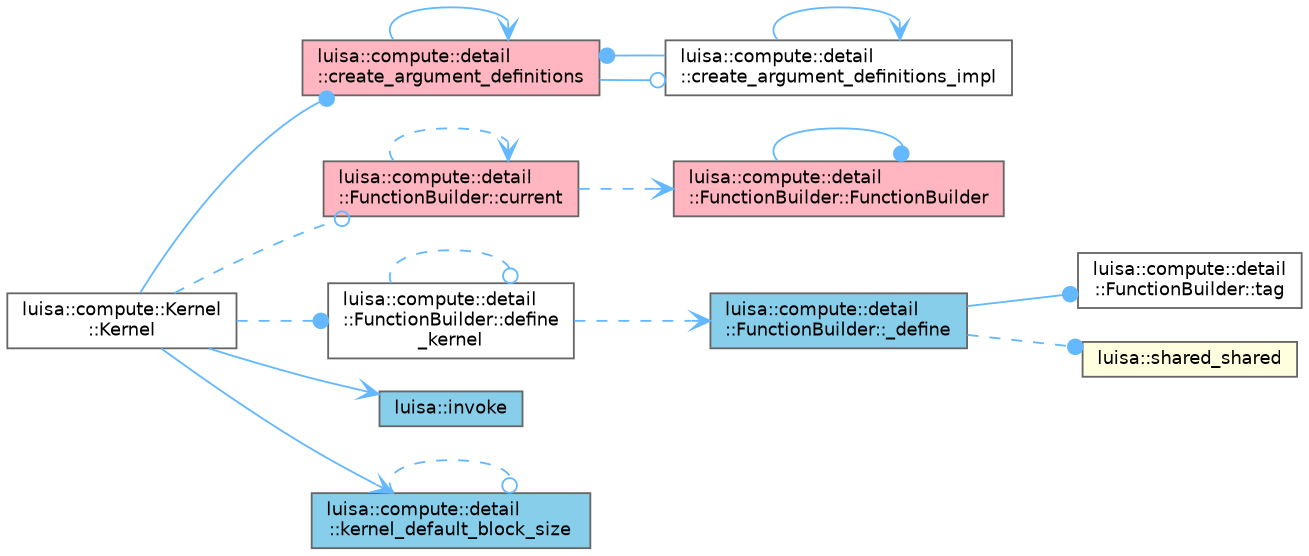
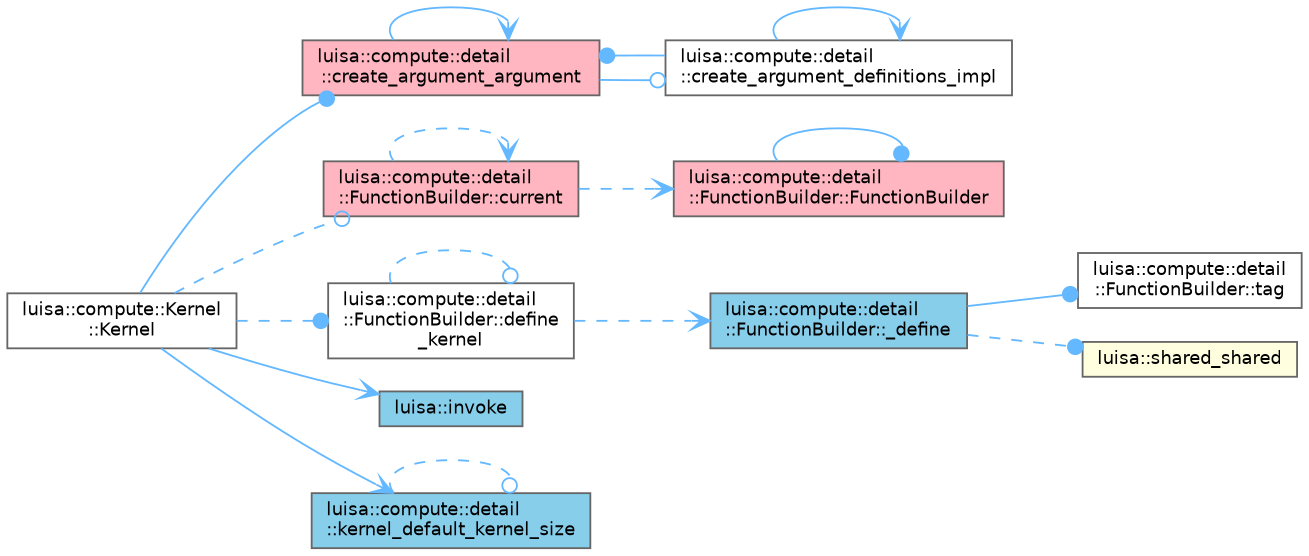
(451, 68) -> (451, 68)
(451, 521) -> (451, 521)
